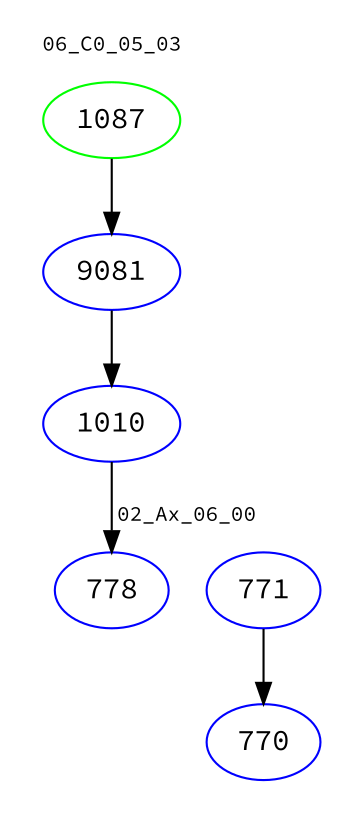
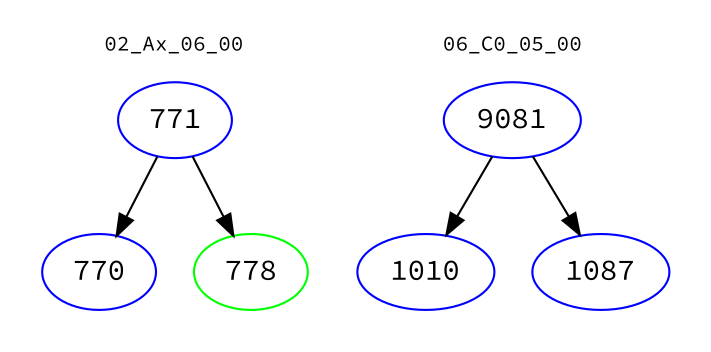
(113, 45) -> (513, 45)
(112, 120) -> (601, 272)
(112, 186) -> (551, 187)
(112, 508) -> (208, 187)
(112, 590) -> (251, 272)
